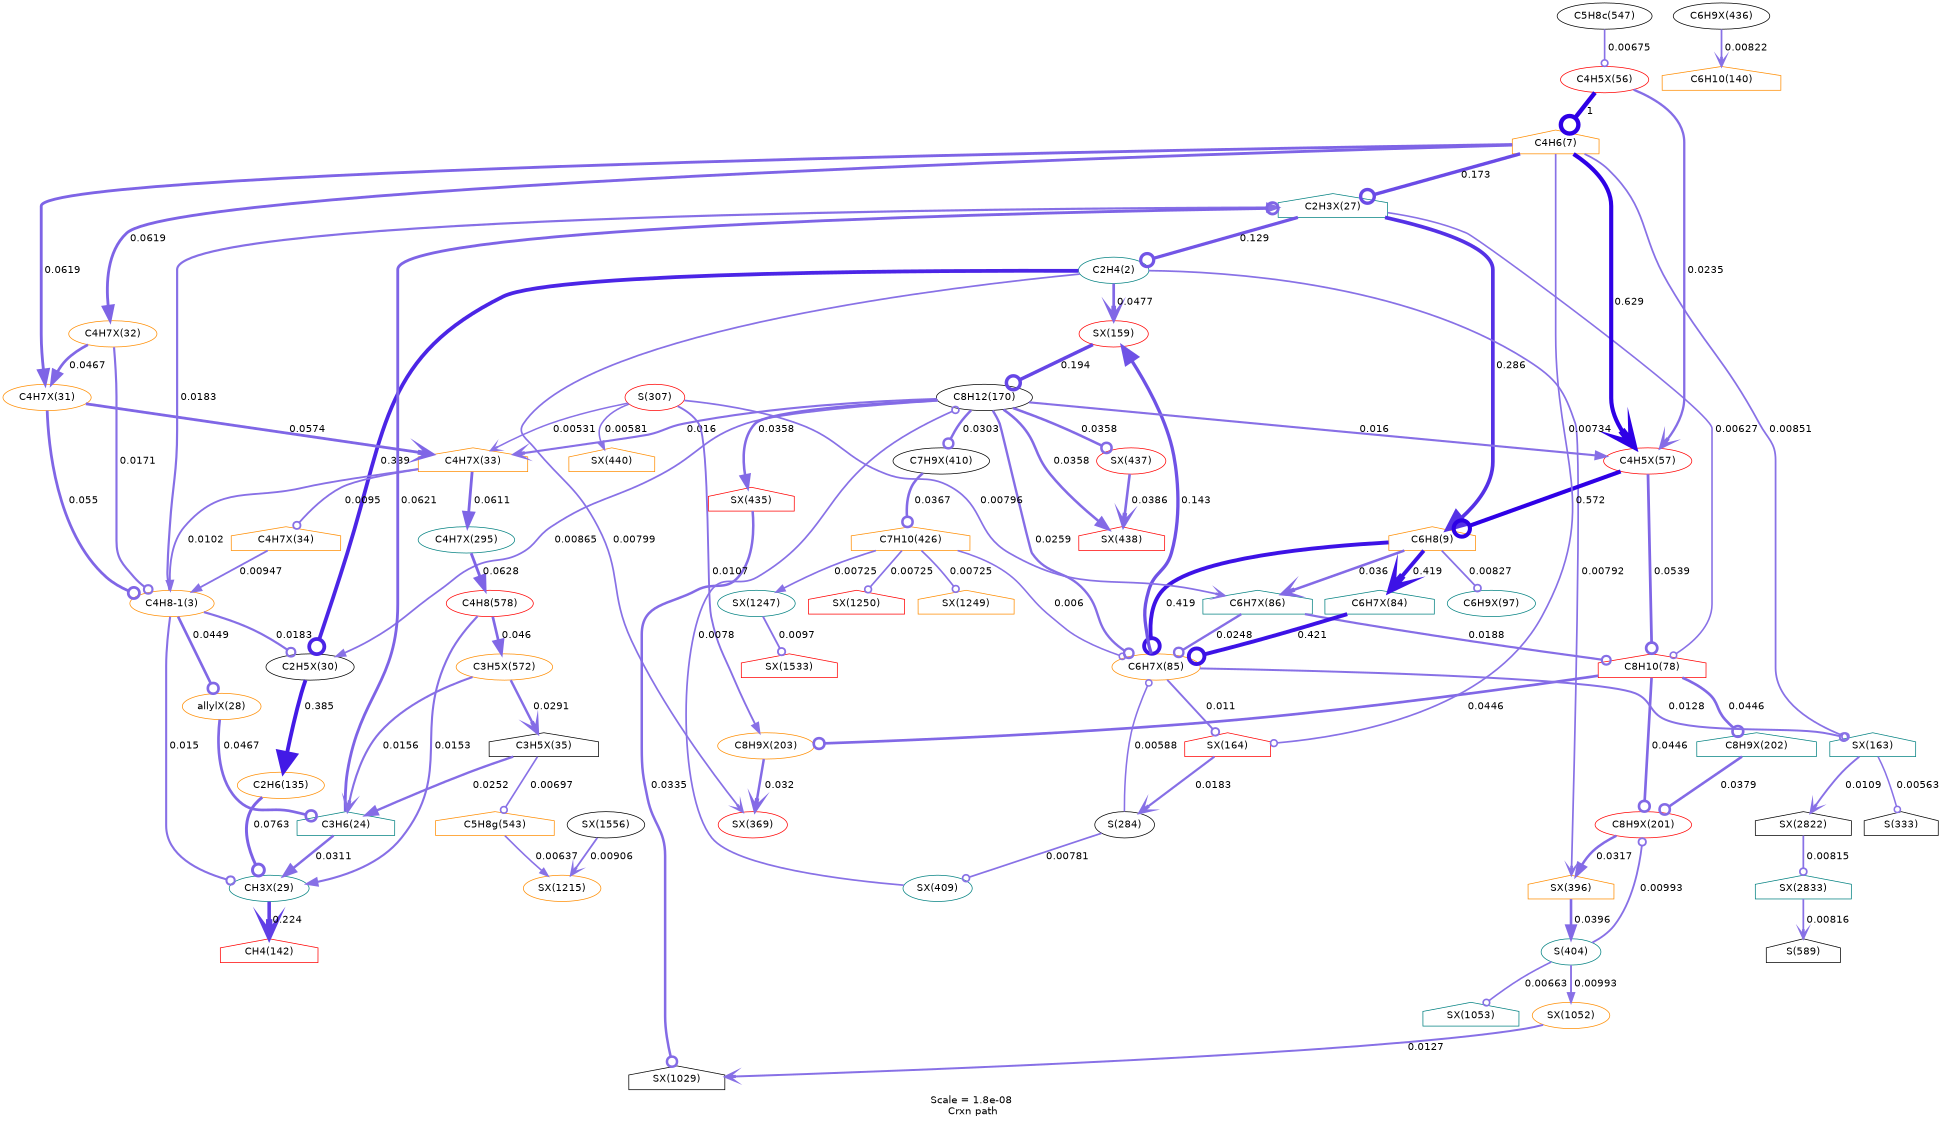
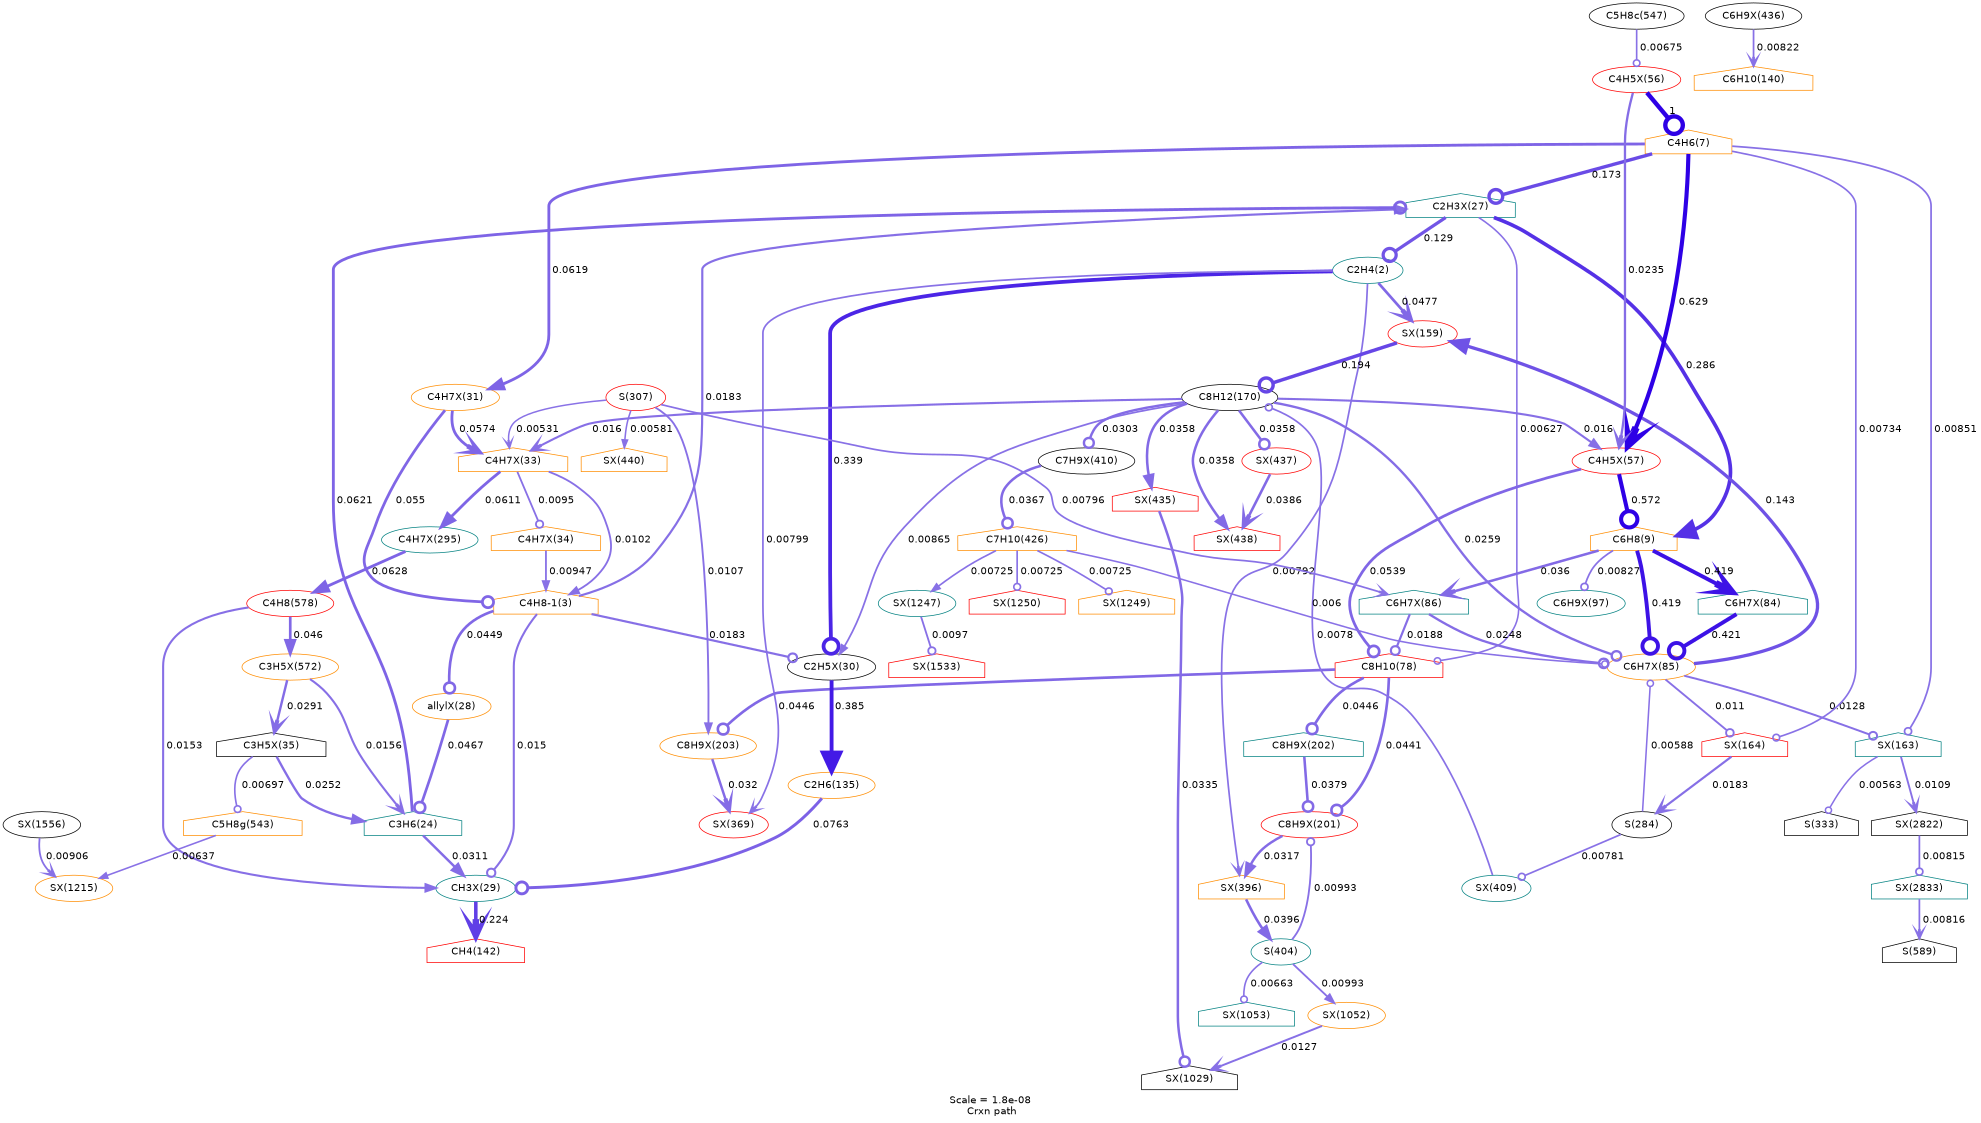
(113, 334) -> none
(172, 603) -> (546, 603)
(1669, 746) -> (1403, 746)
